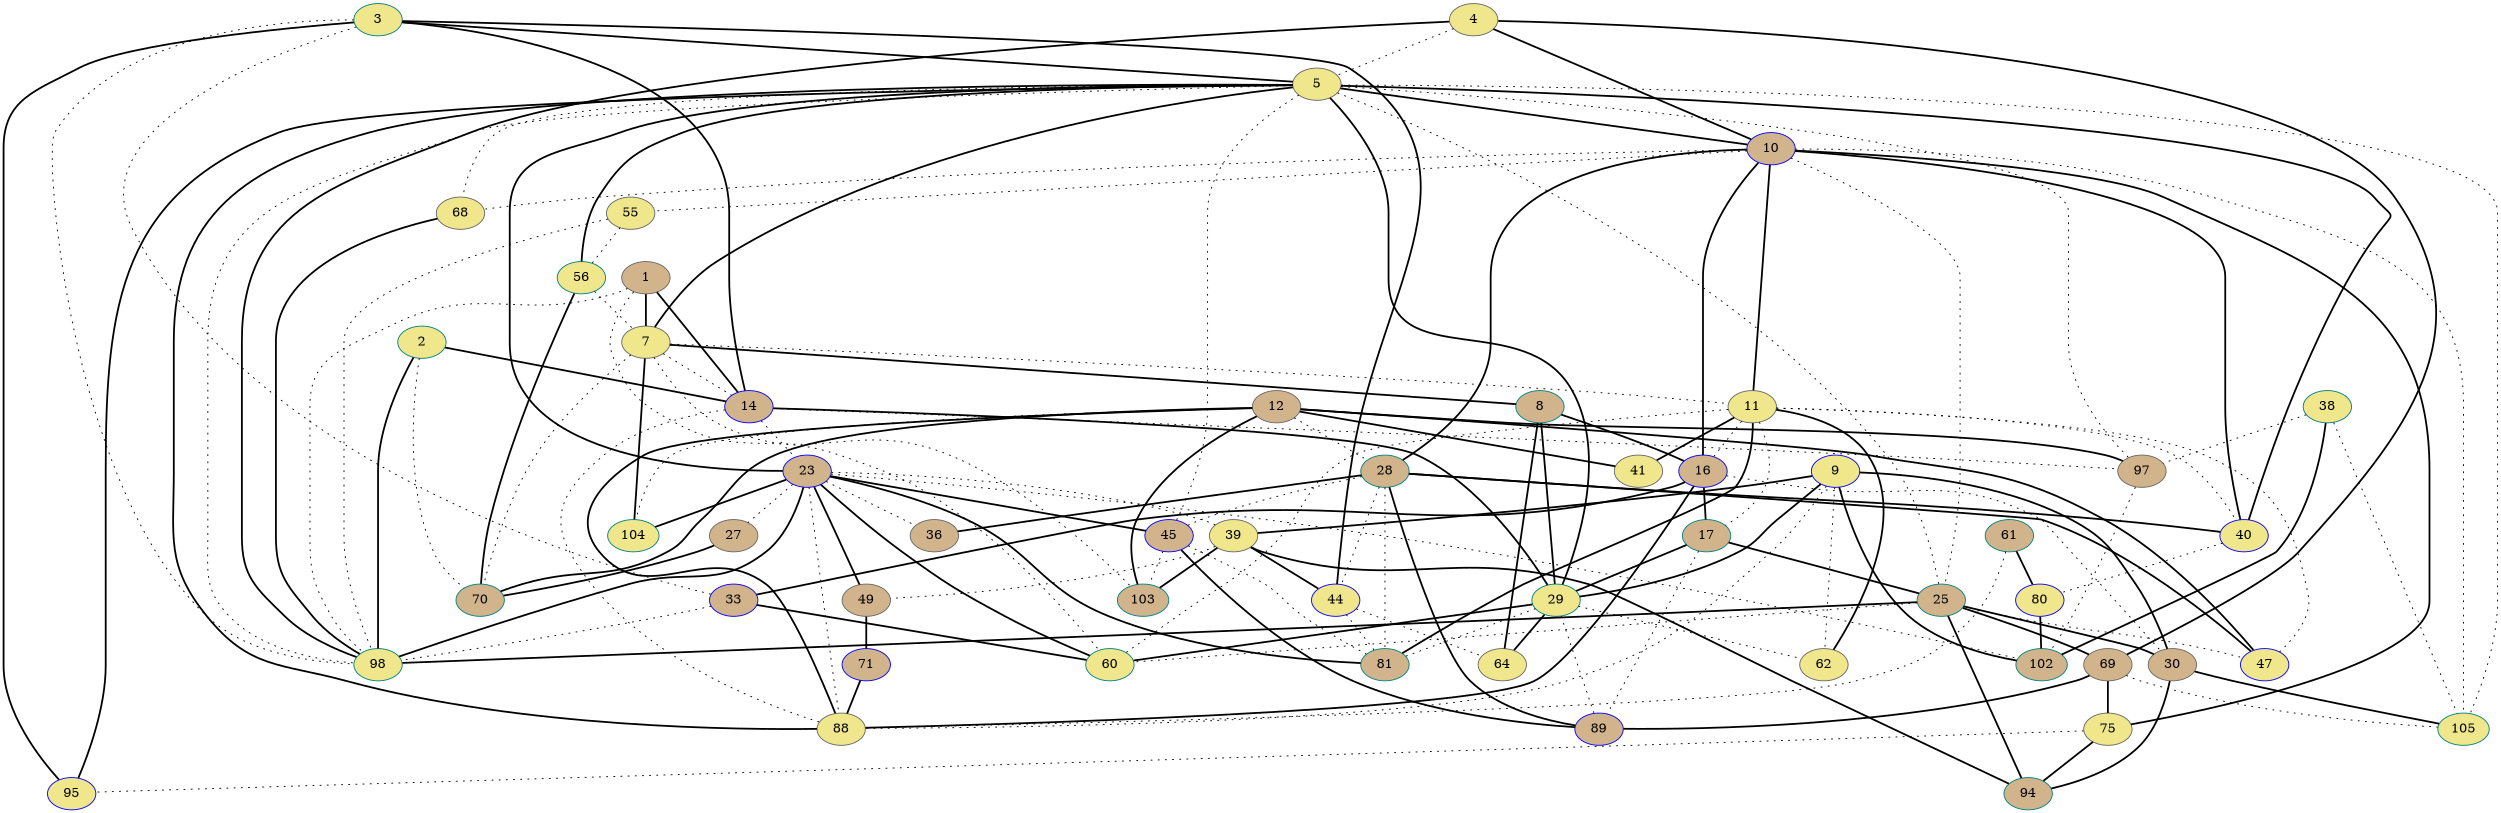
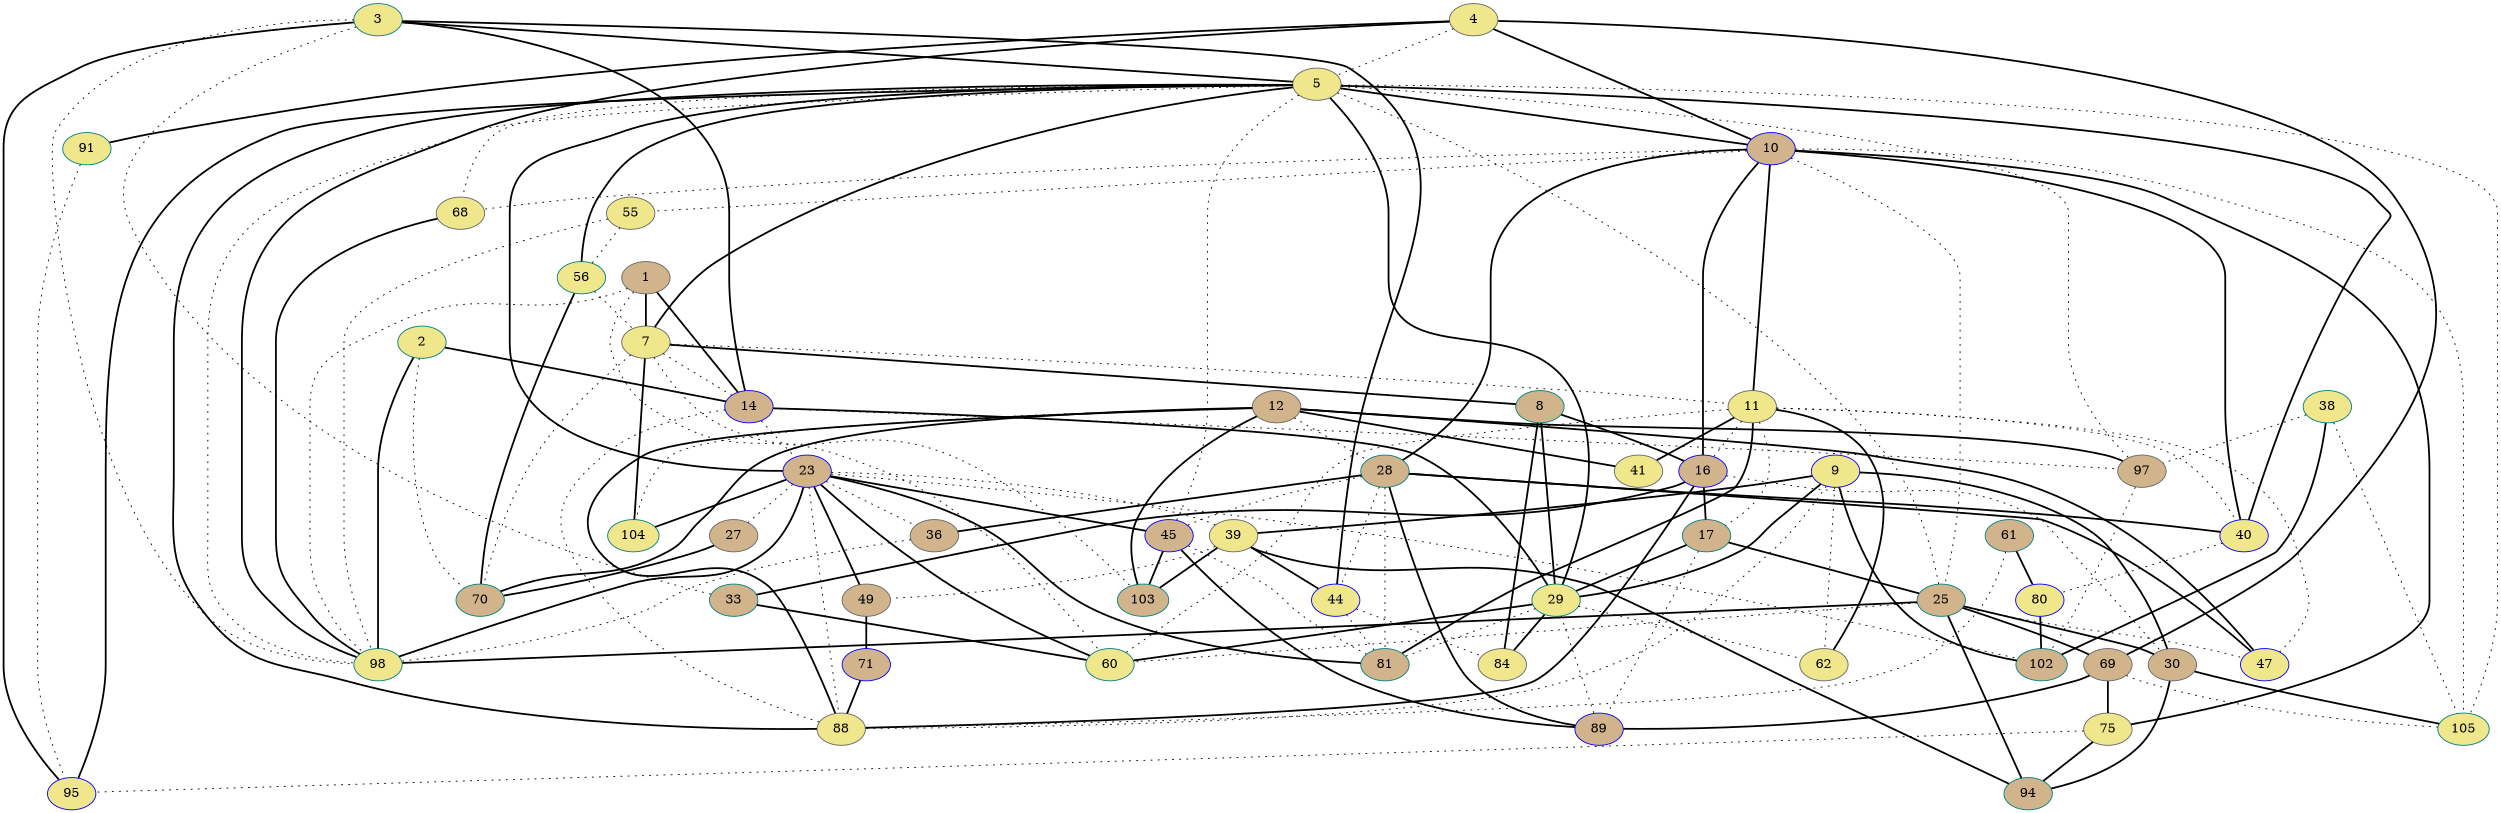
none -> (87, 149)
(1155, 570) -> (1155, 570)
(734, 600) -> (734, 600)
(557, 635) -> (657, 605)
(1502, 665) -> (1502, 665)
